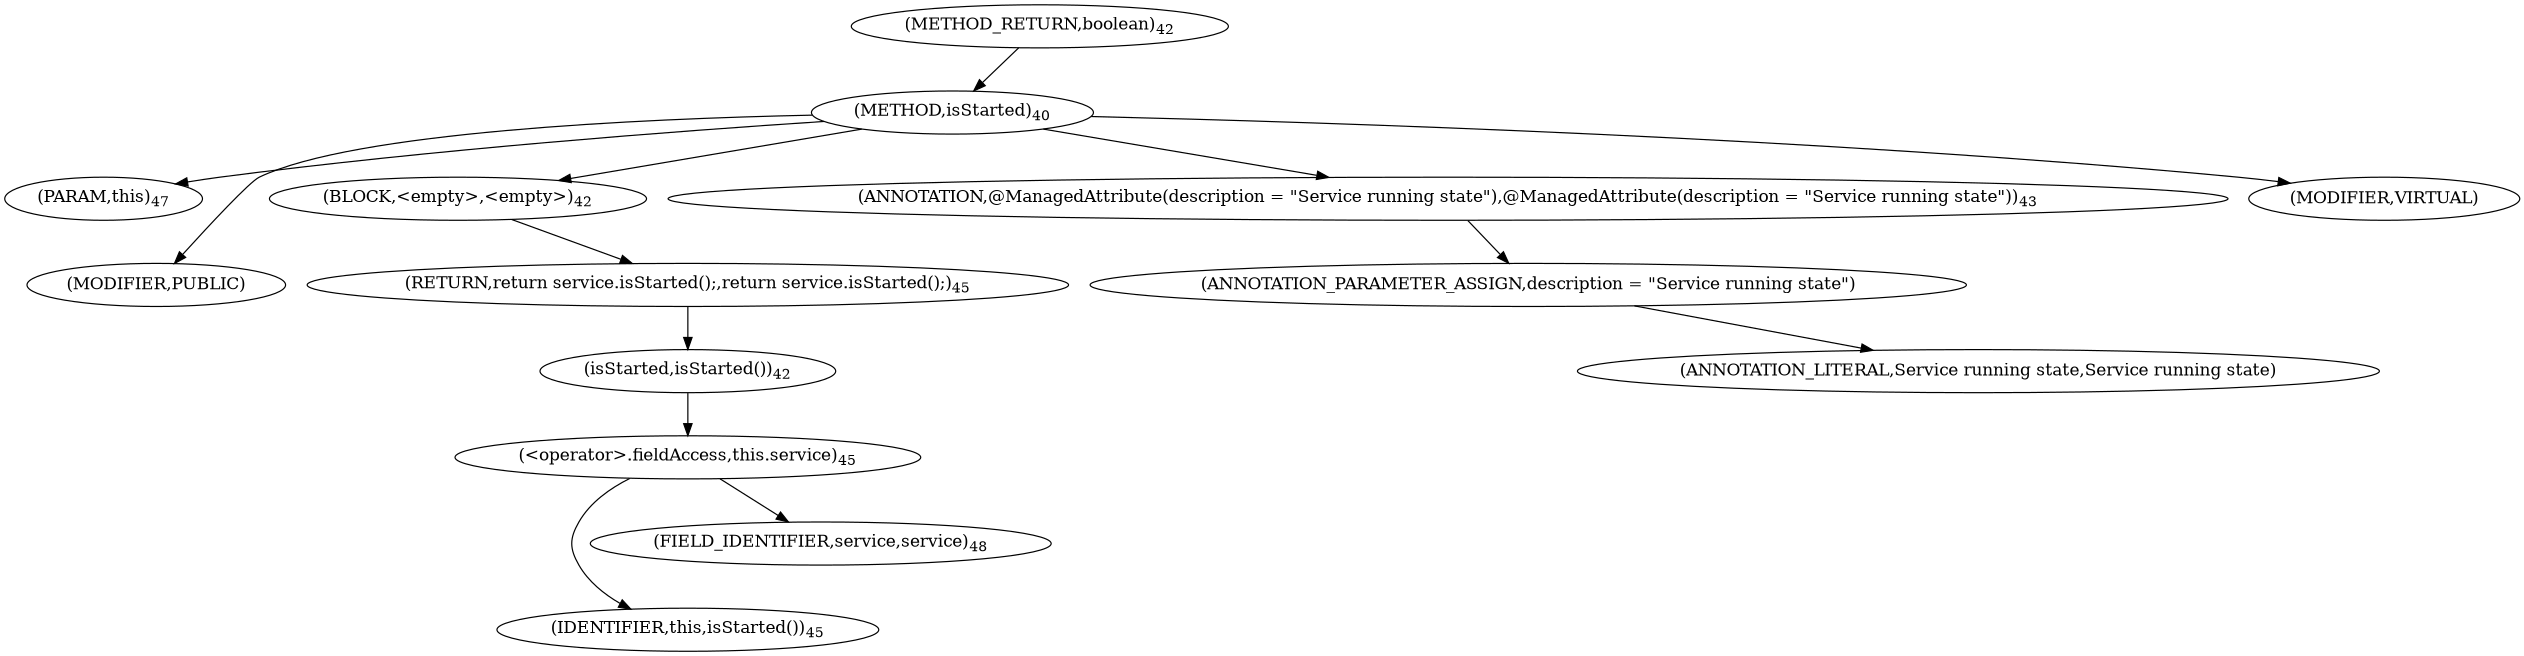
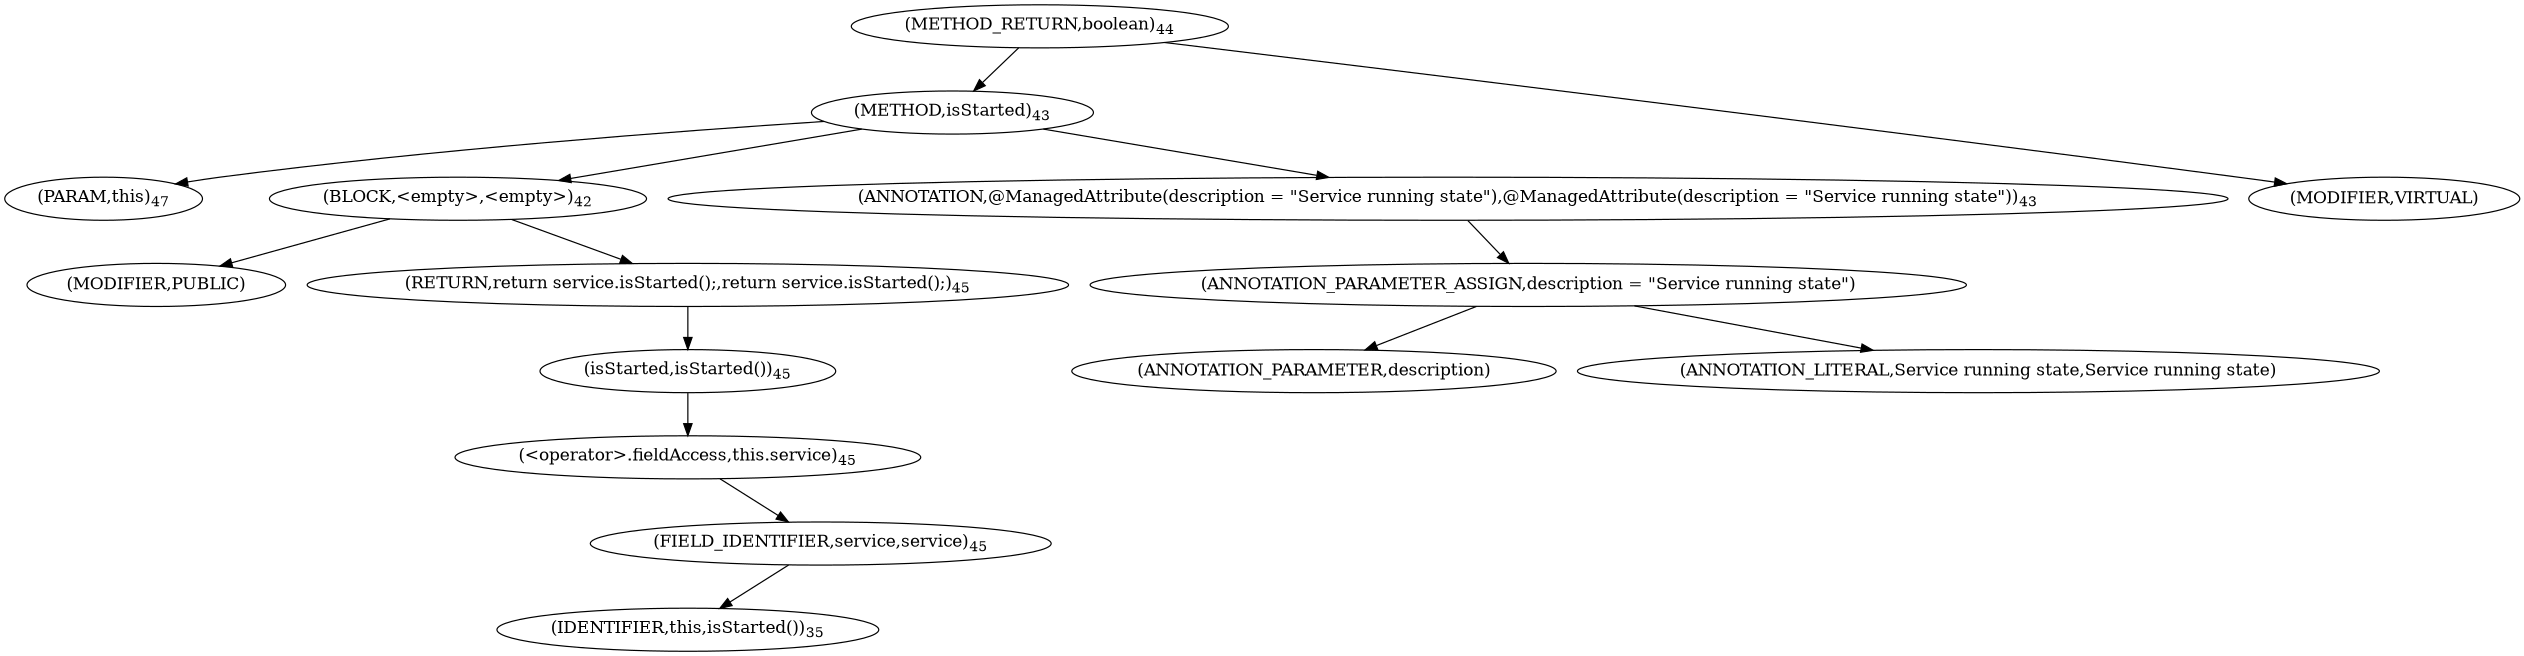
(1166, 25) -> (1166, 25)
(1042, 111) -> (1042, 111)
(479, 133) -> (311, 241)
(1685, 139) -> (1720, 111)
(782, 369) -> (782, 369)
none -> (1314, 371)
(572, 538) -> (759, 584)
(979, 542) -> (979, 542)
(815, 628) -> (815, 628)
